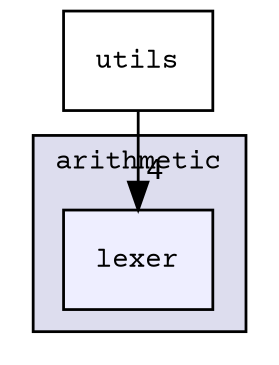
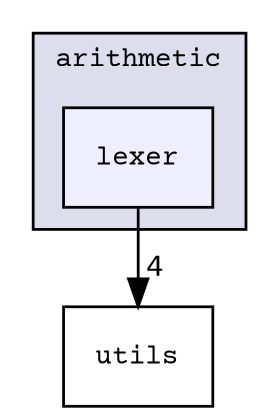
(138, 152) -> (138, 247)
